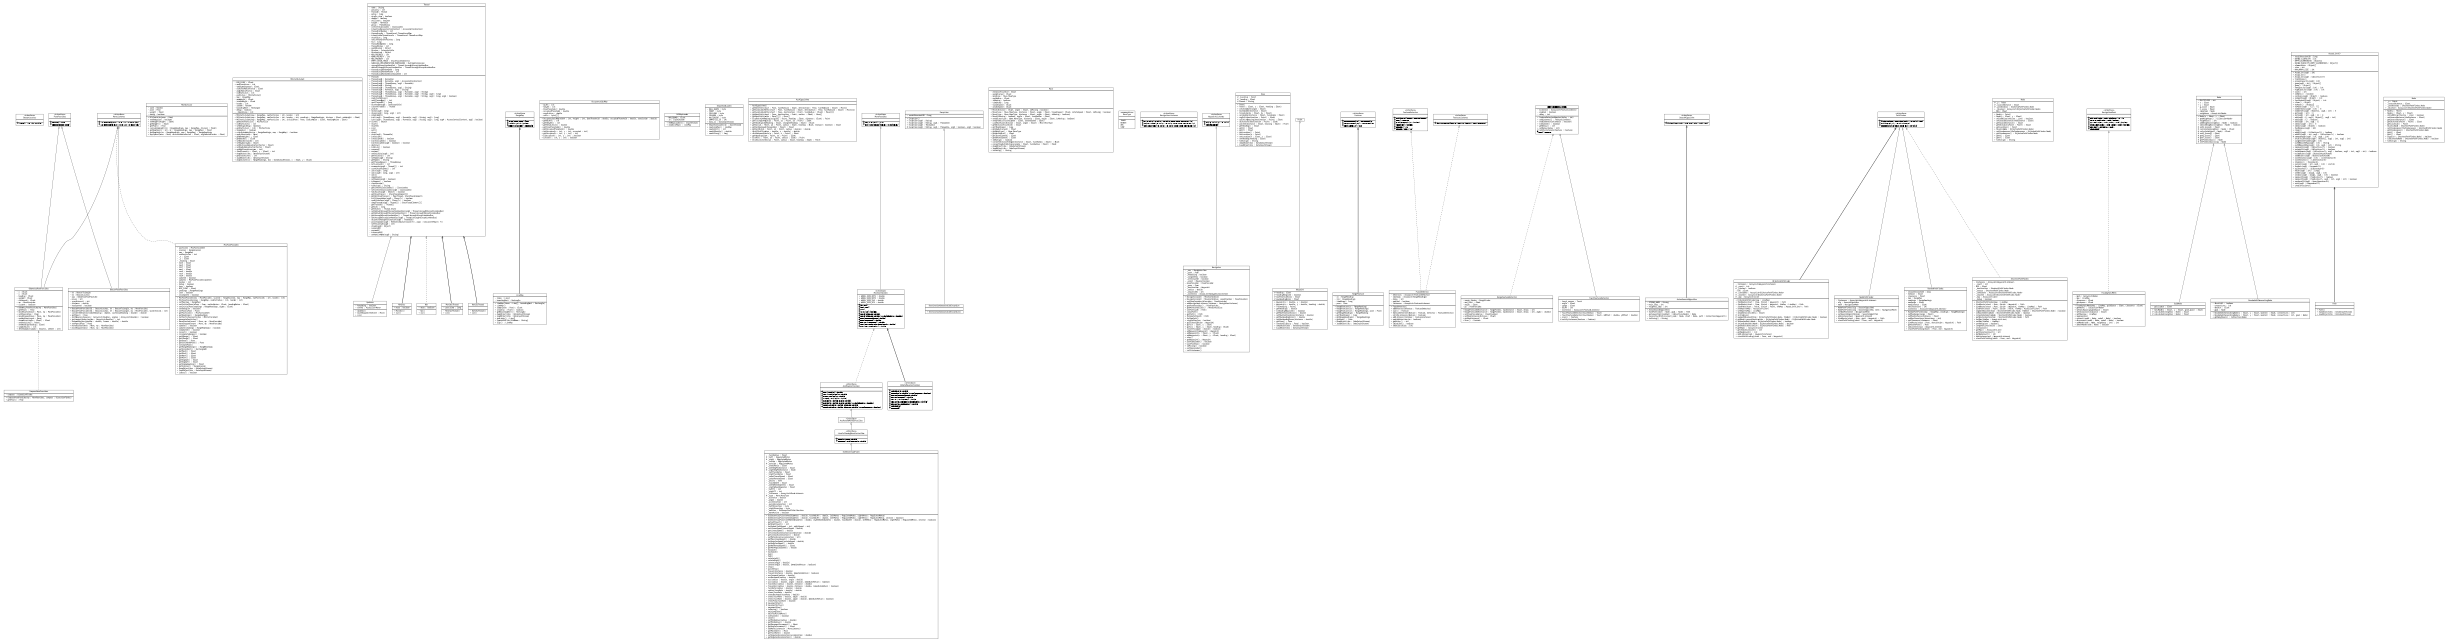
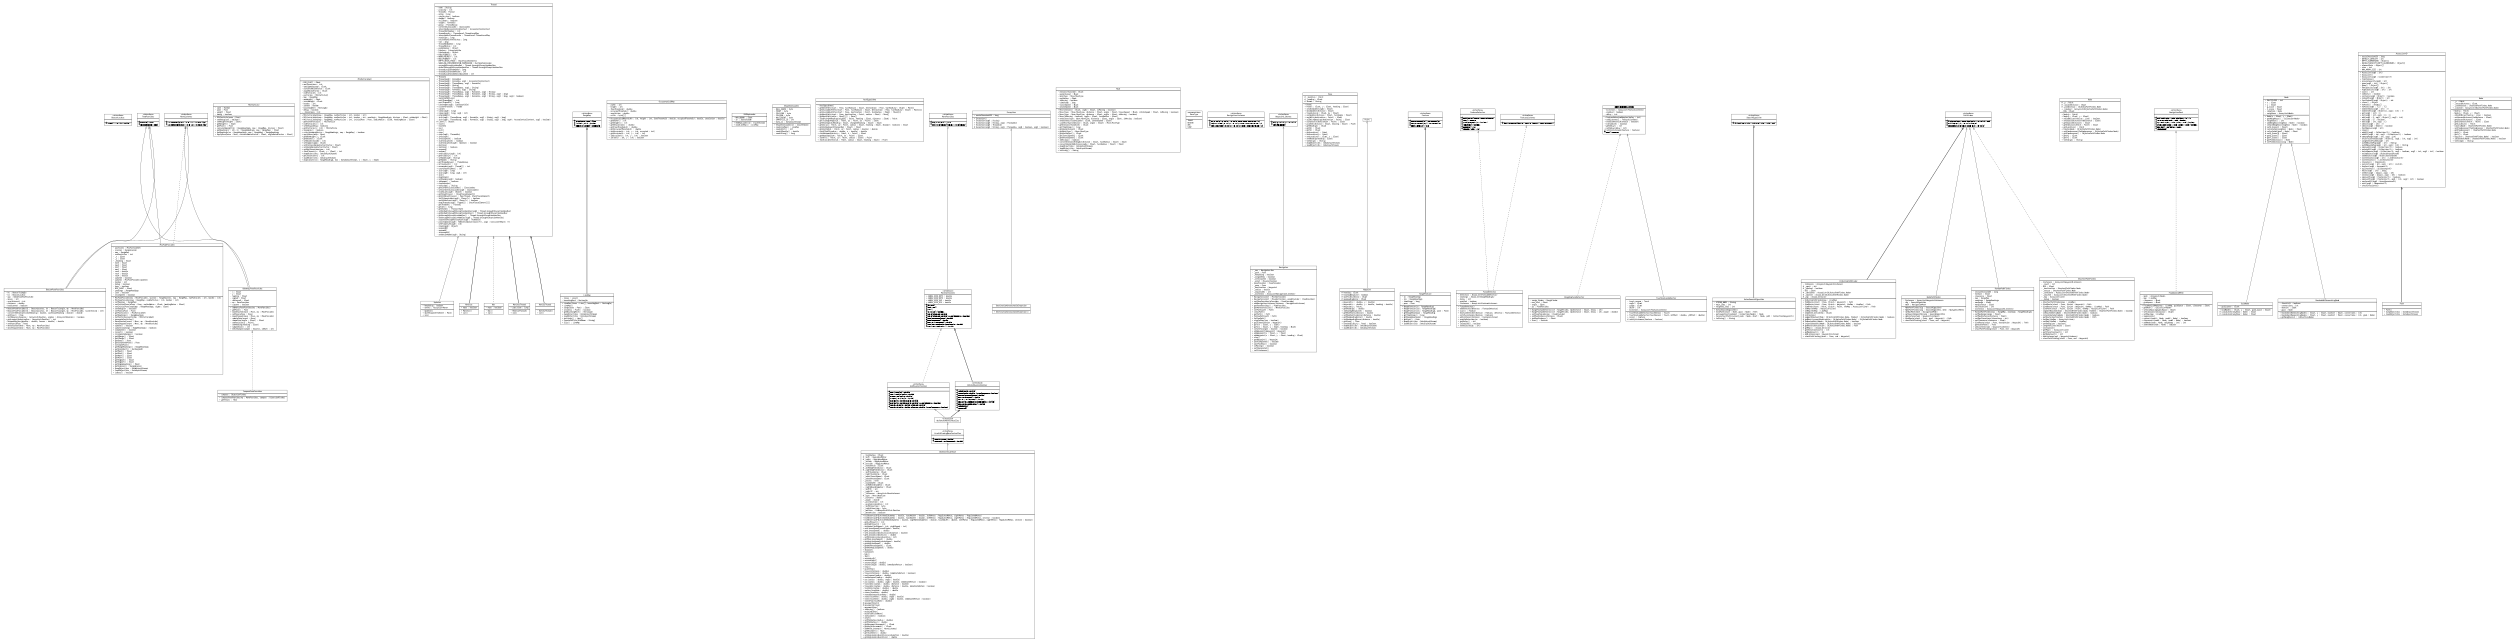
none -> (155, 186)
(1285, 307) -> (1352, 307)
none -> (955, 414)
